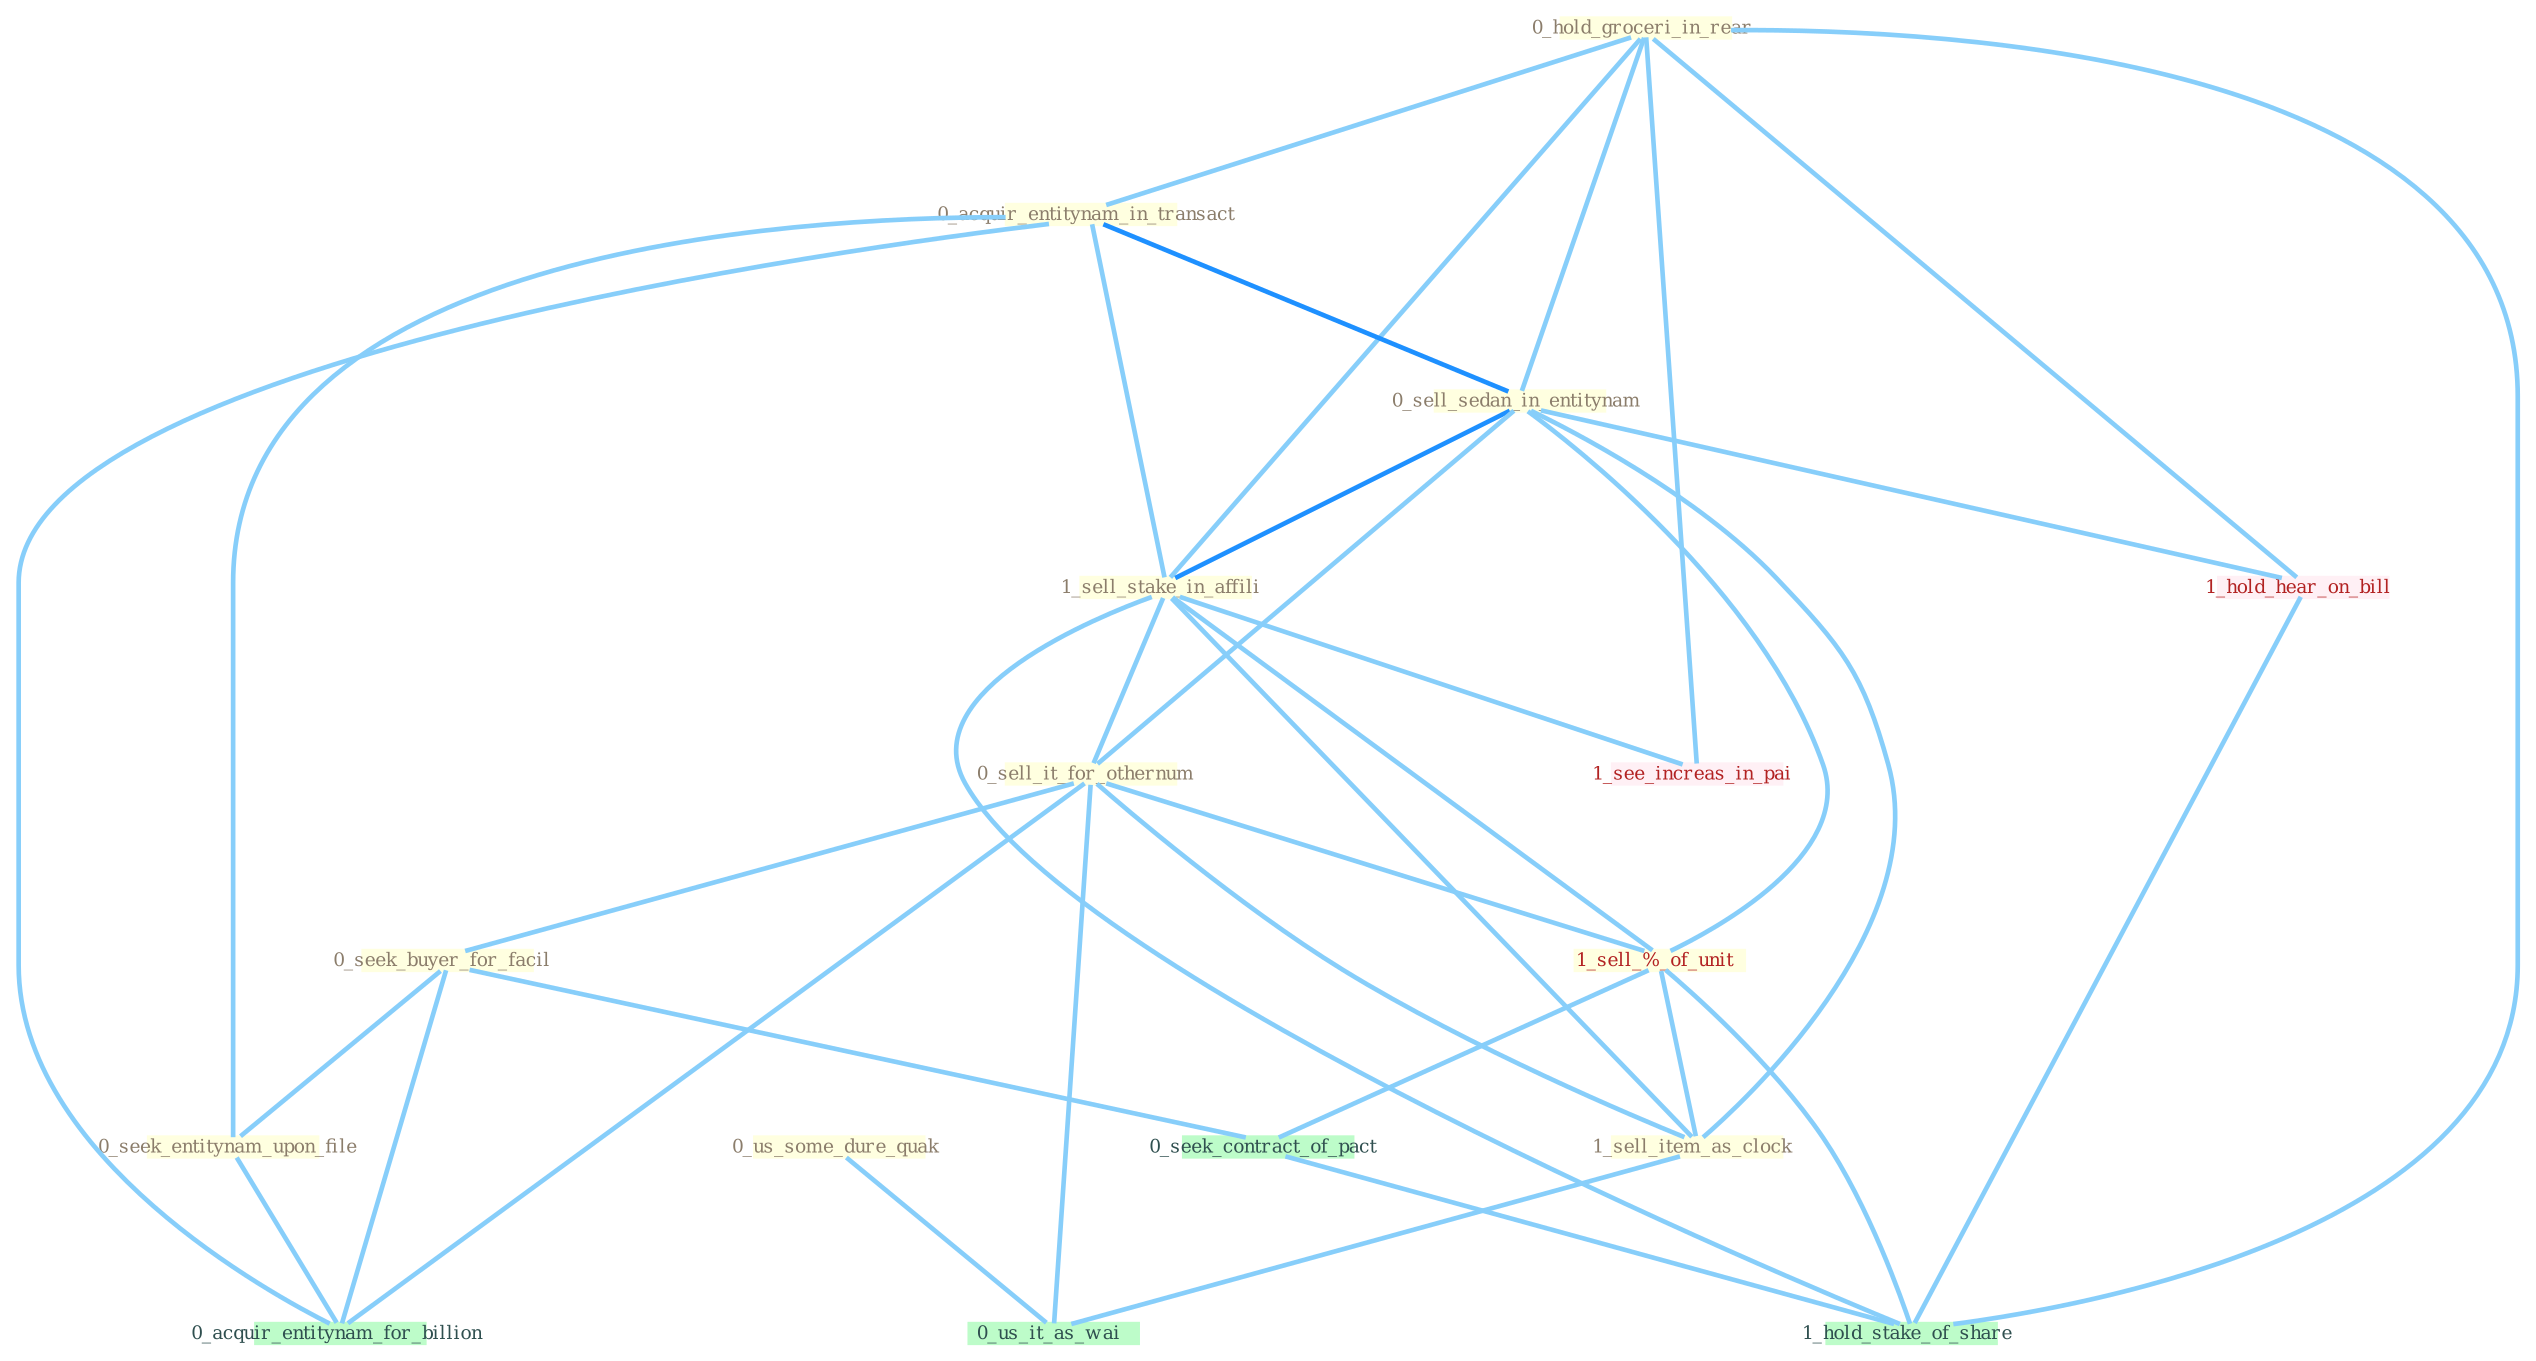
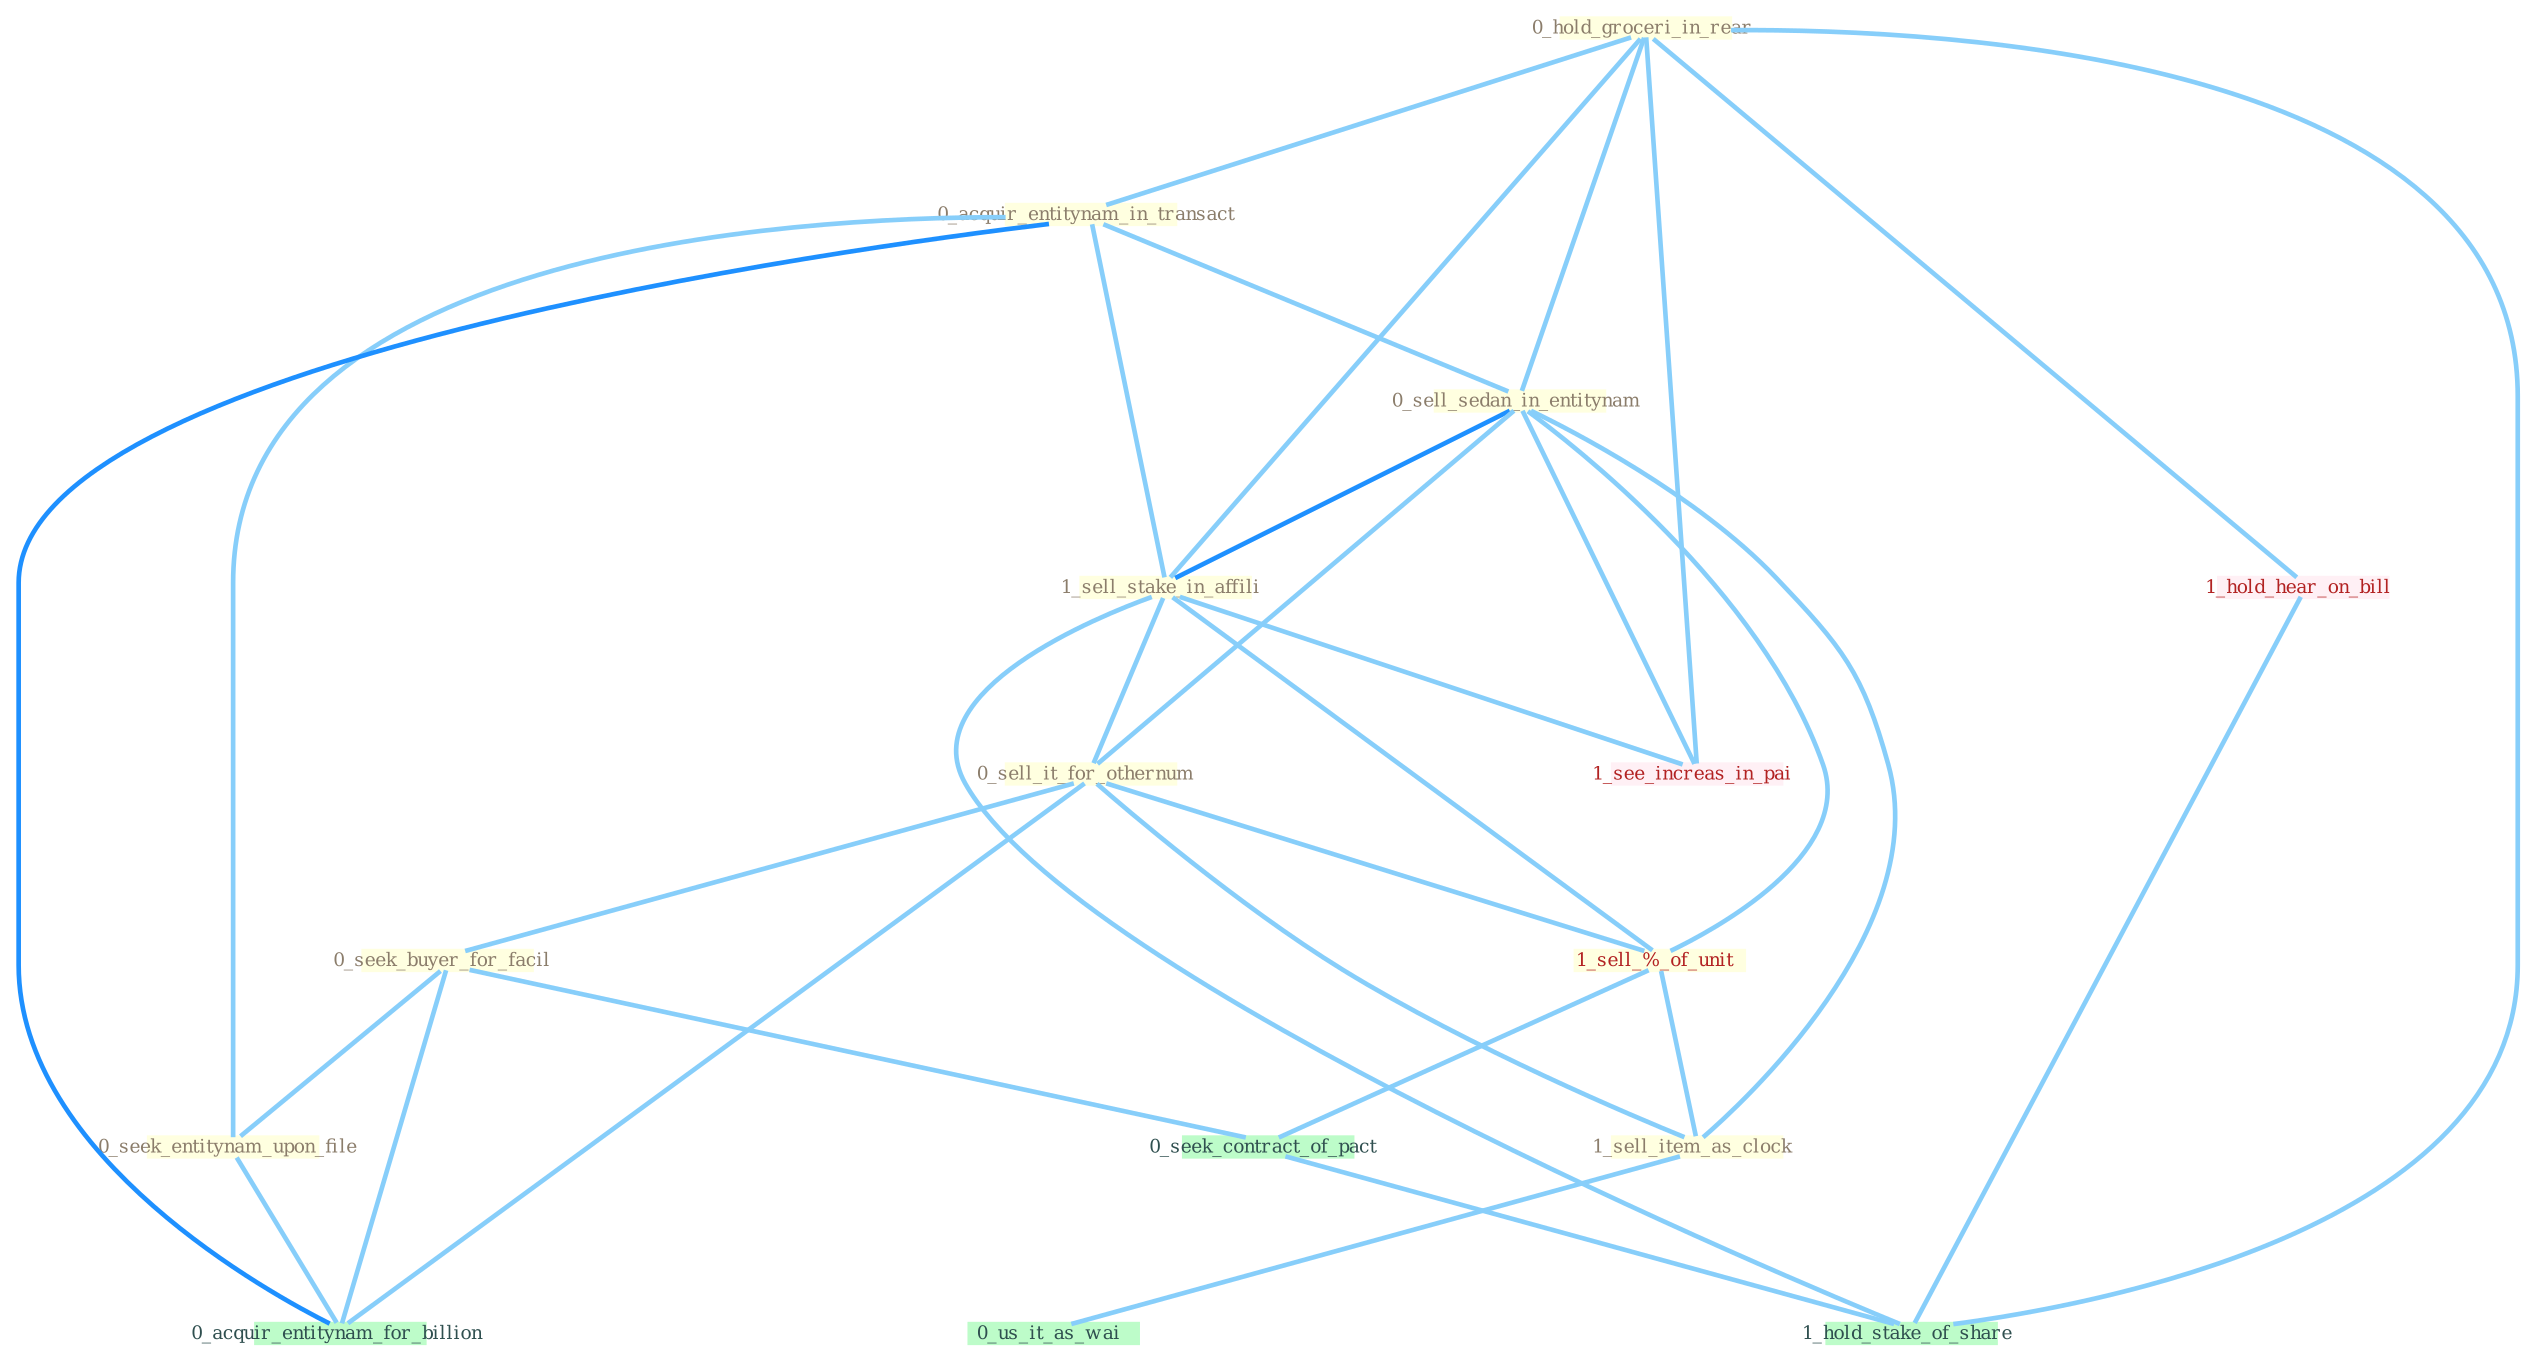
(1306, 308) -> (1306, 308)
(87, 482) -> (87, 482)
(1911, 494) -> (1608, 587)
(1406, 841) -> none
(1072, 1054) -> none
(1816, 1128) -> none
(839, 1147) -> none
